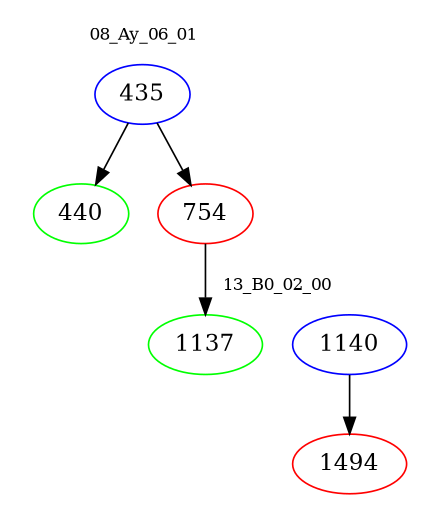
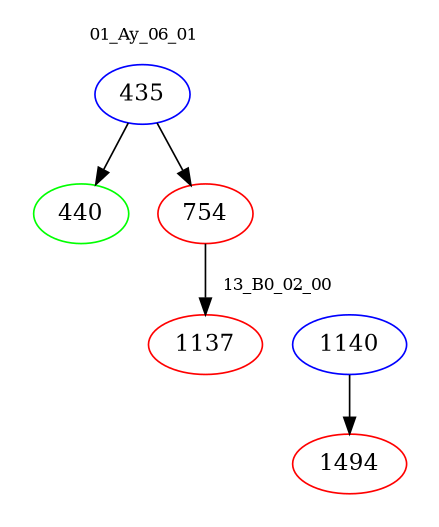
(143, 36) -> (143, 36)
(205, 345) -> (205, 345)
